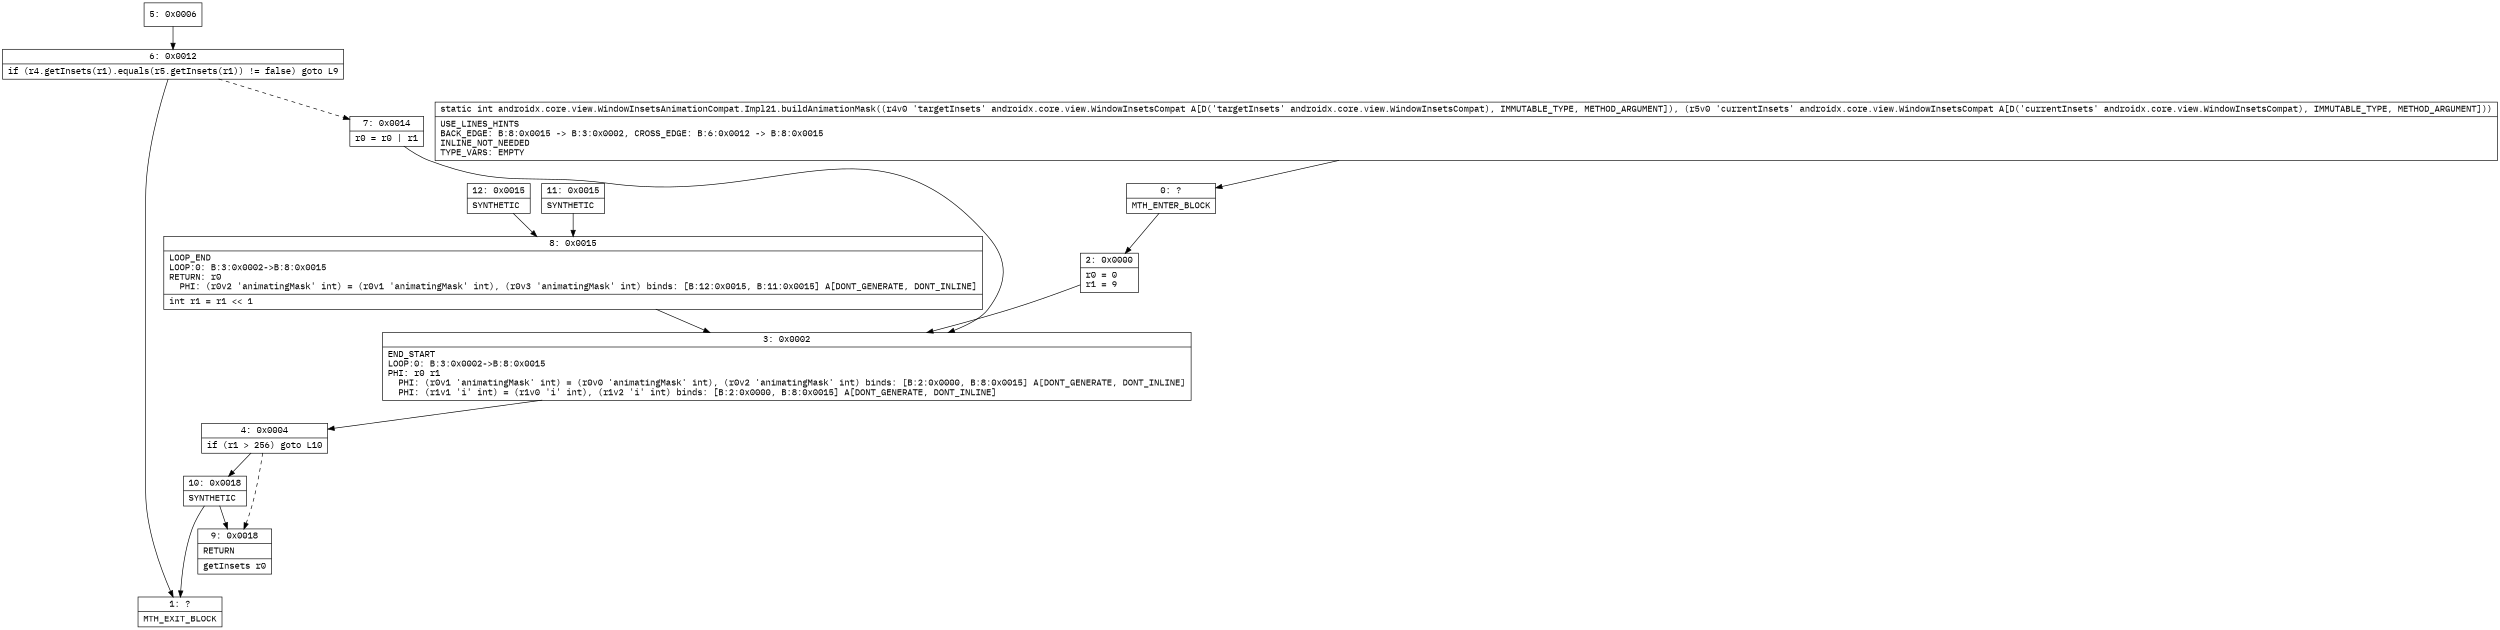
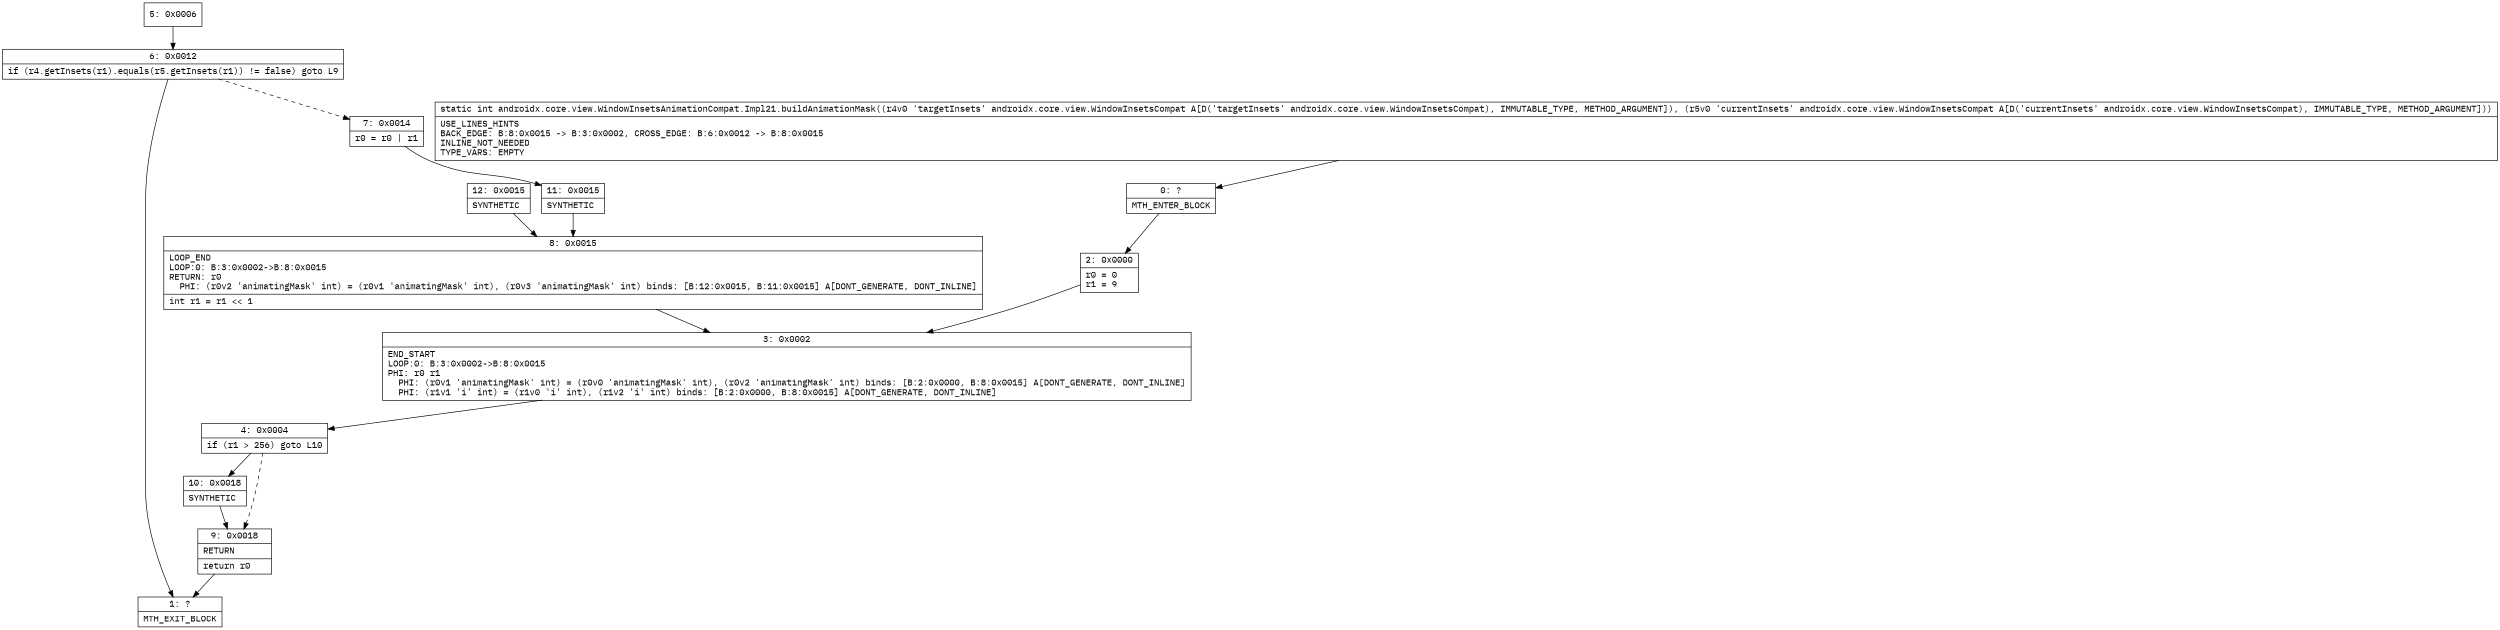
(763, 178) -> (467, 172)
(187, 547) -> (206, 583)
(235, 566) -> (227, 566)
